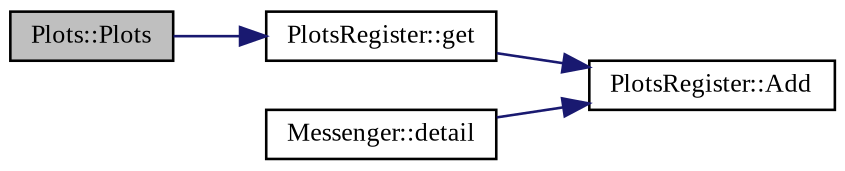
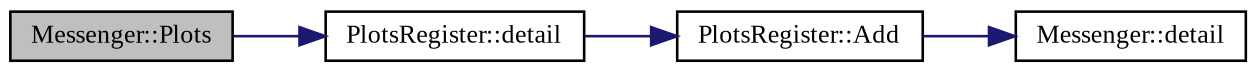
(92, 36) -> (121, 36)
(381, 36) -> (455, 36)
(530, 112) -> (956, 36)
